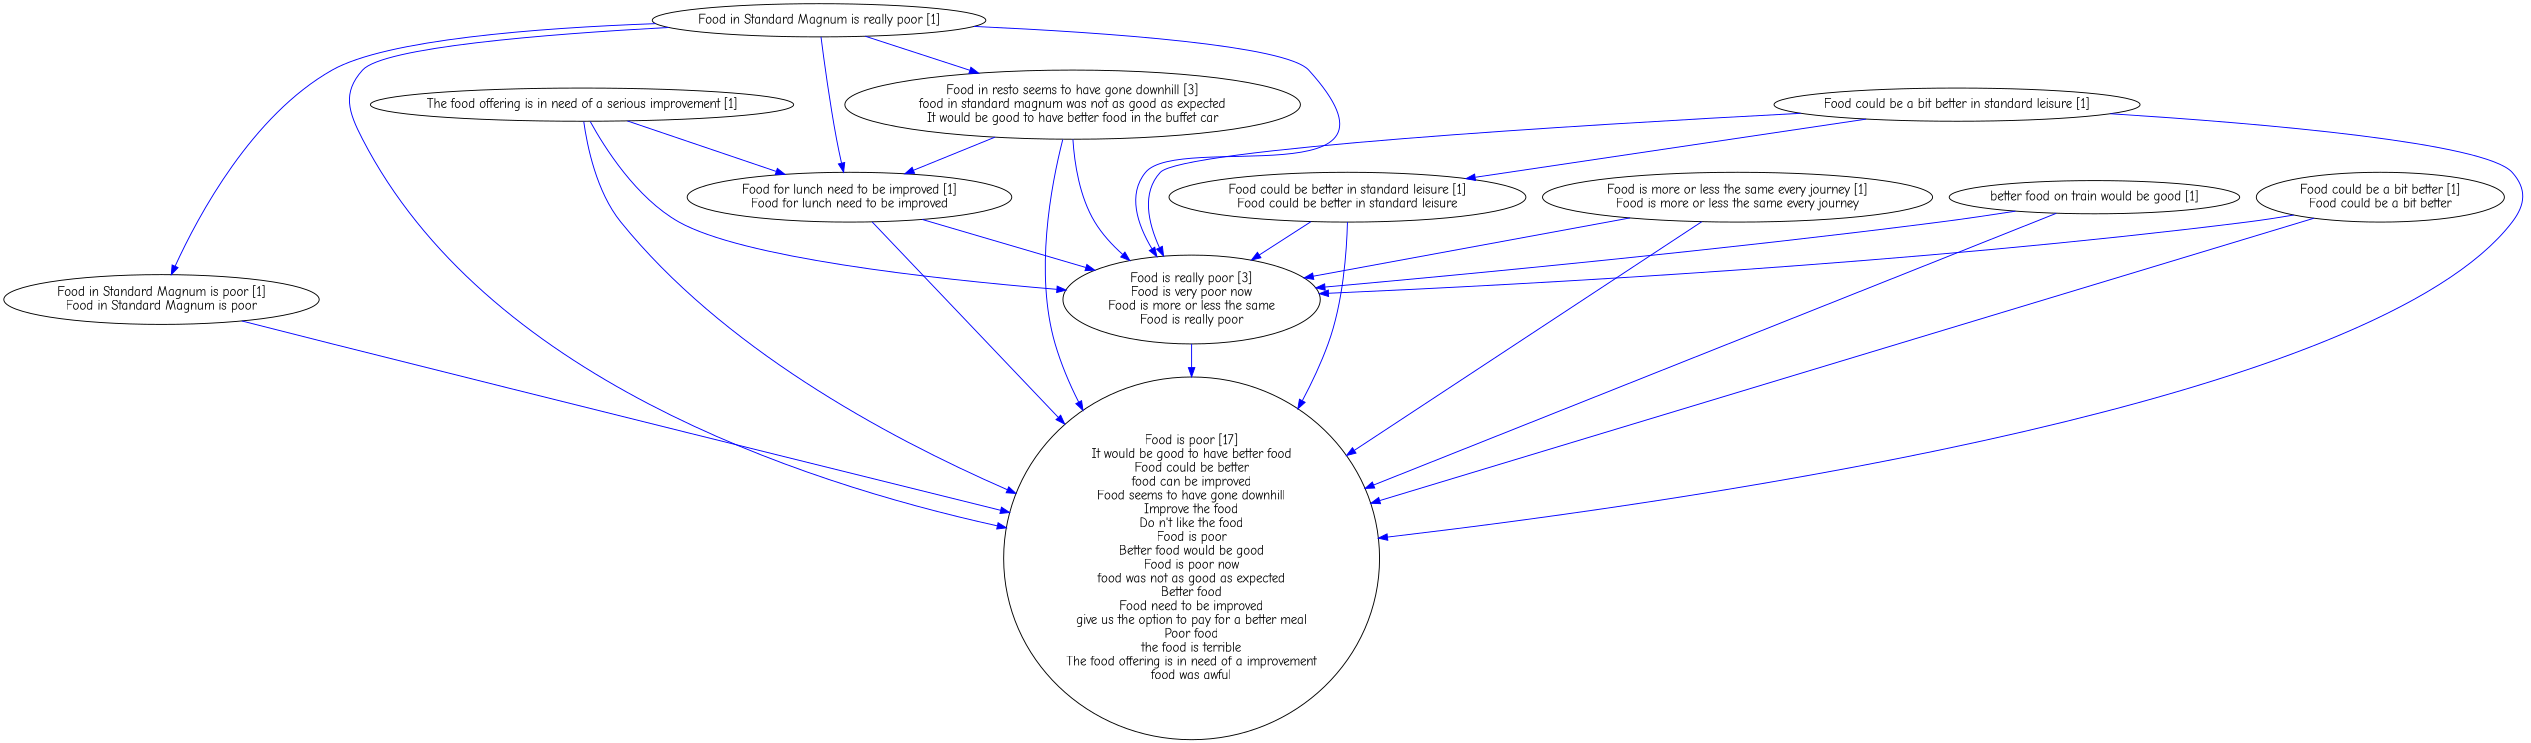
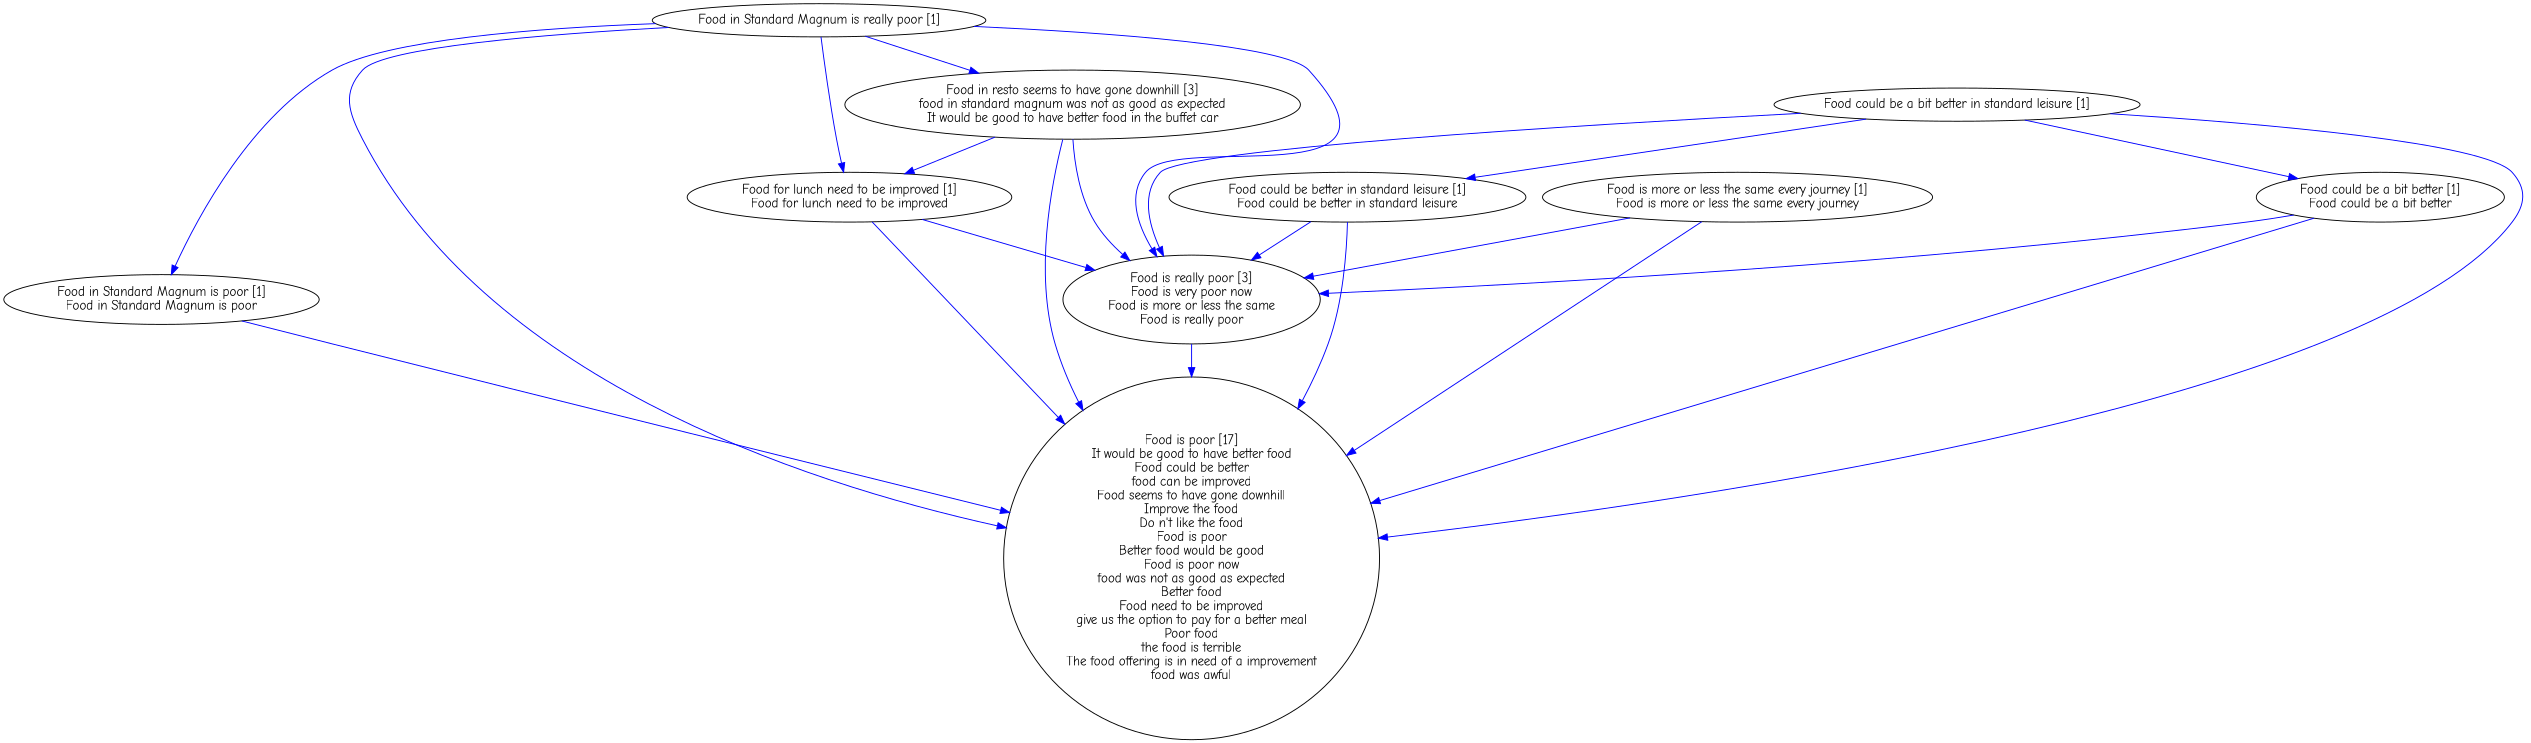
(582, 105) -> none
none -> (2157, 148)
(2094, 197) -> none
